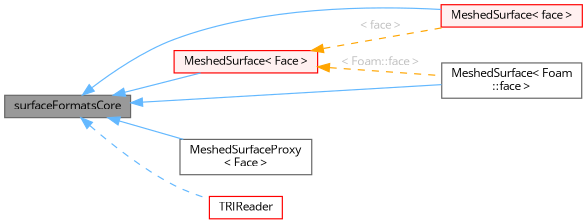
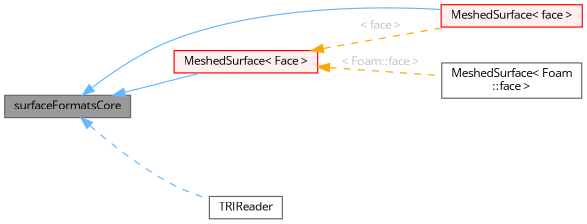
(292, 93) -> none
(246, 157) -> none
(246, 208) -> (246, 208)
